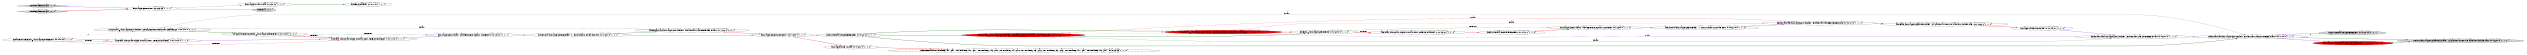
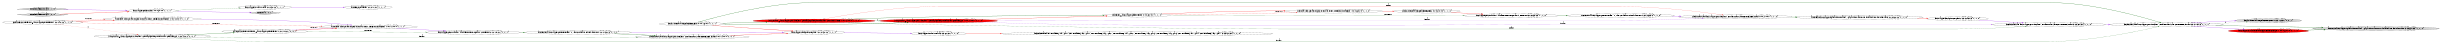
(317, 4) -> (317, 7)
(265, 10) -> (265, 13)
(816, 35) -> (752, 28)
(817, 41) -> (877, 33)
